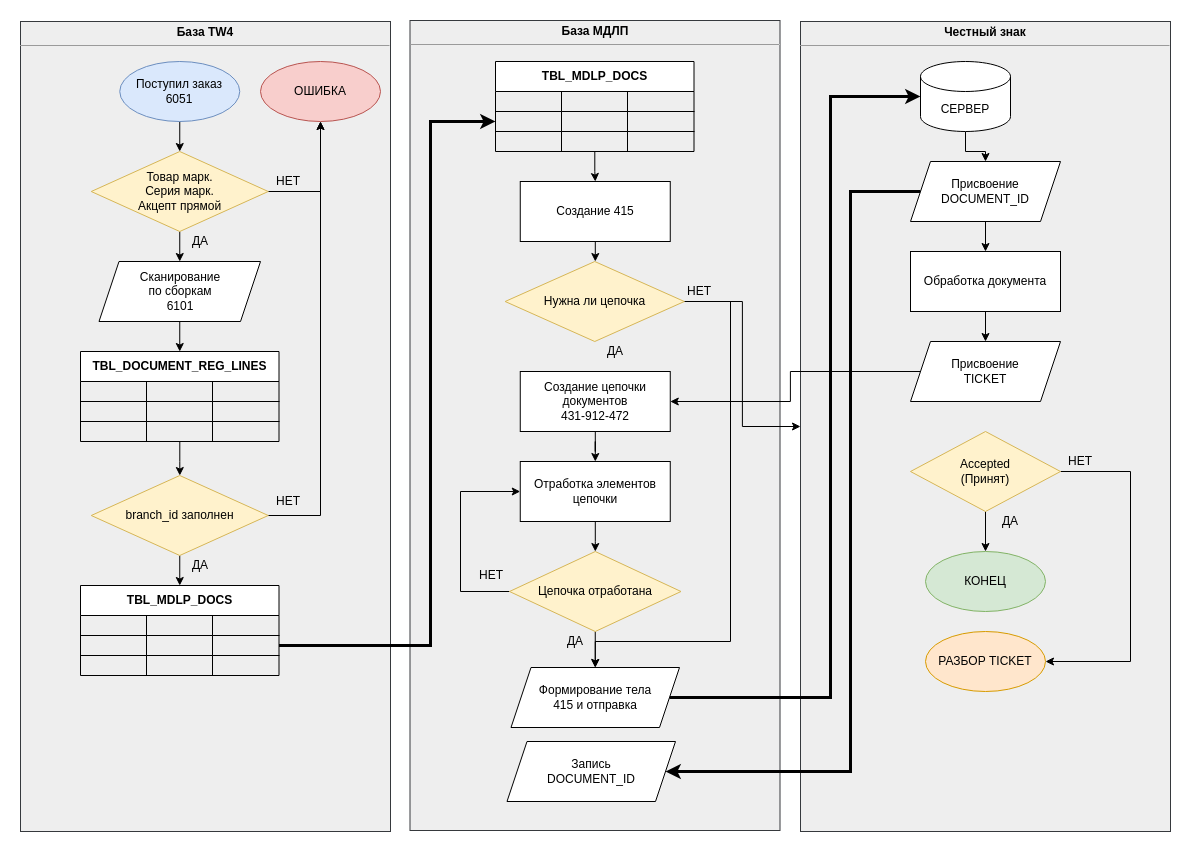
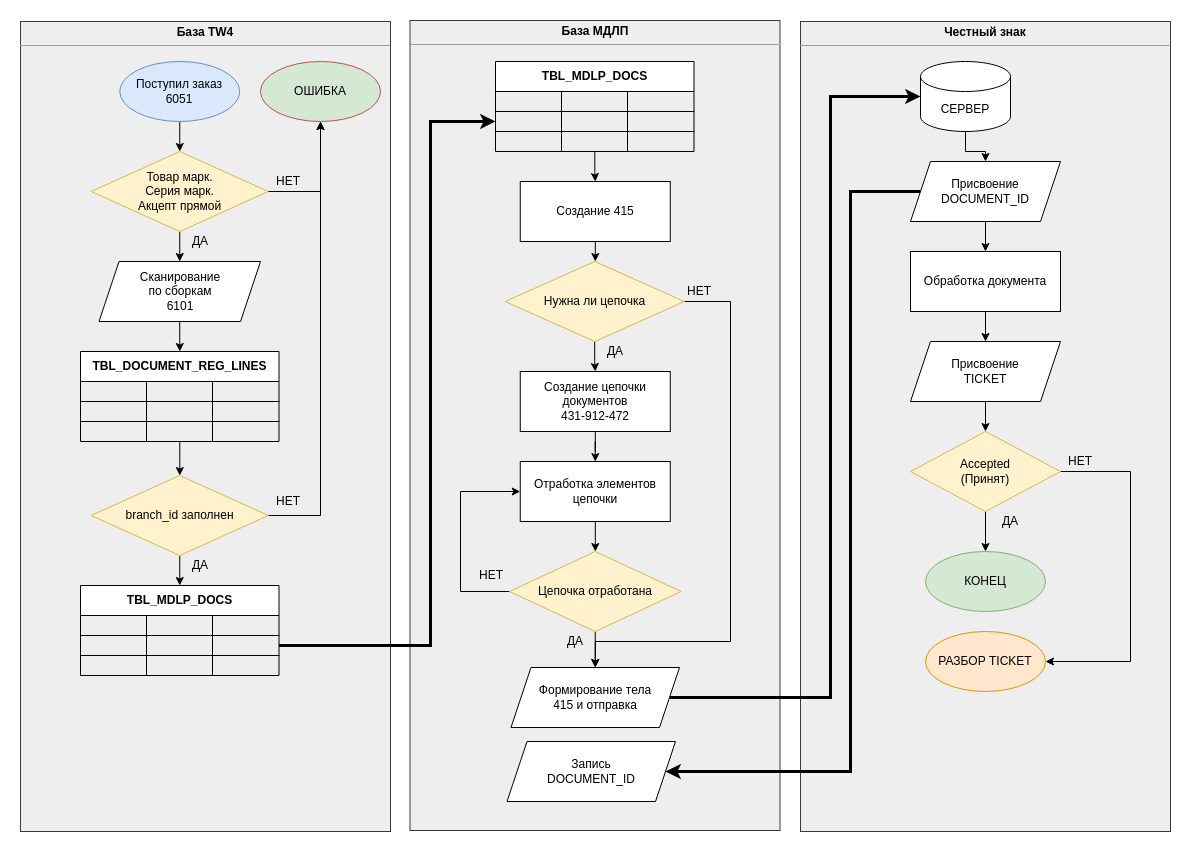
(321, 92) -> (321, 92)
(790, 378) -> (986, 421)
(742, 385) -> (595, 352)
